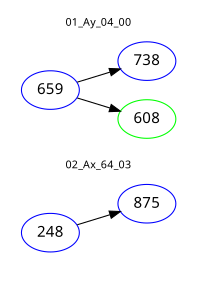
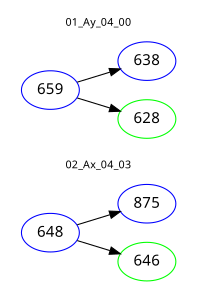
(147, 61) -> (147, 61)
(147, 119) -> (147, 119)
(99, 166) -> (99, 166)
(50, 233) -> (50, 233)
none -> (147, 262)
